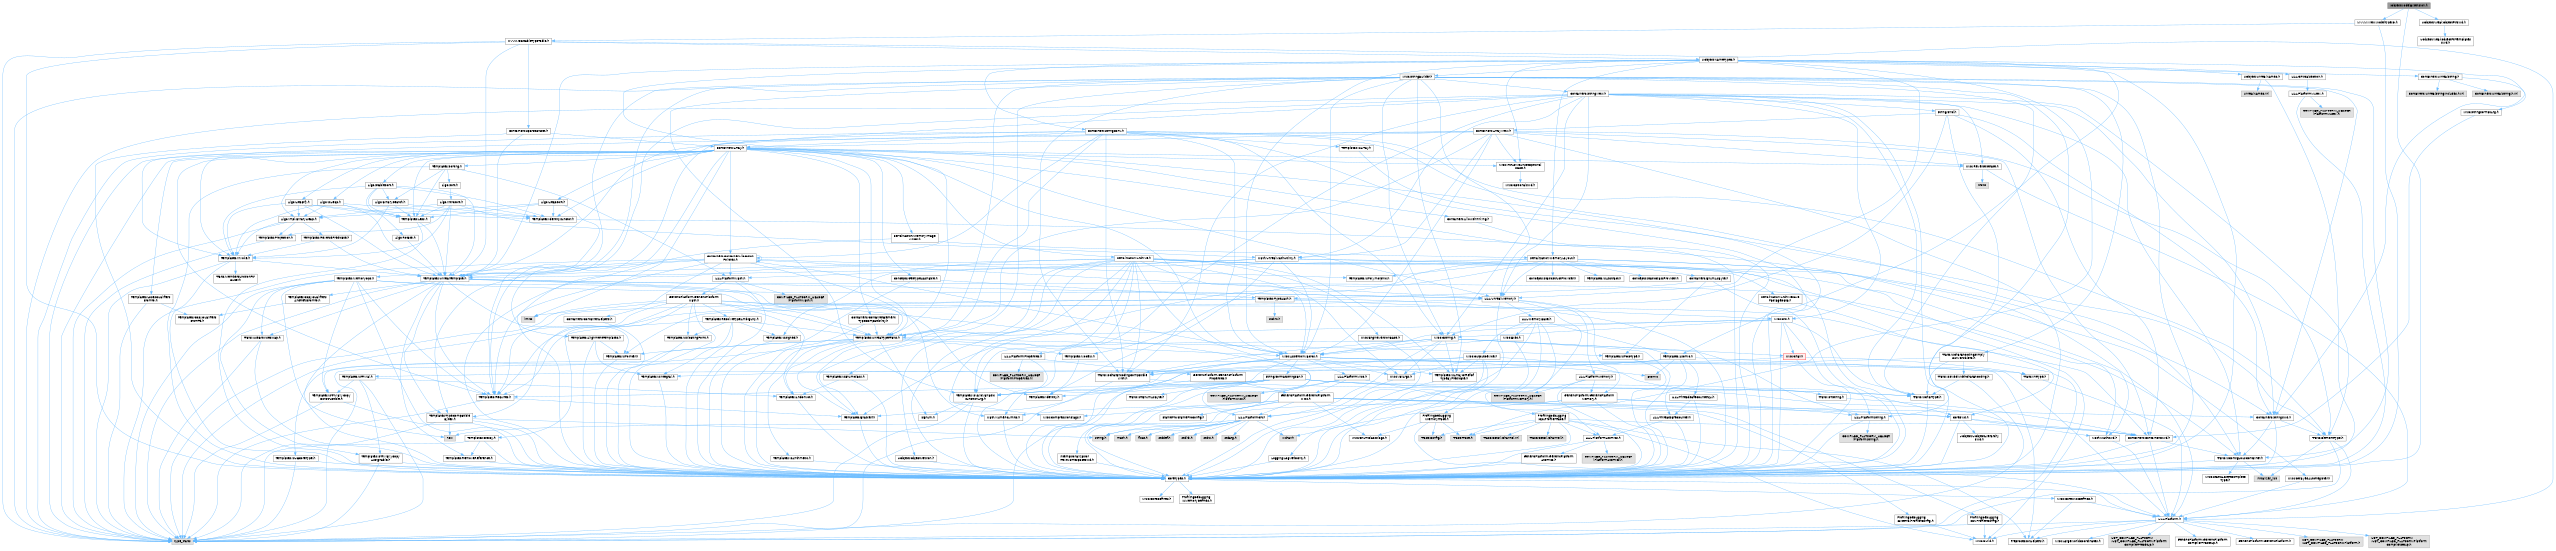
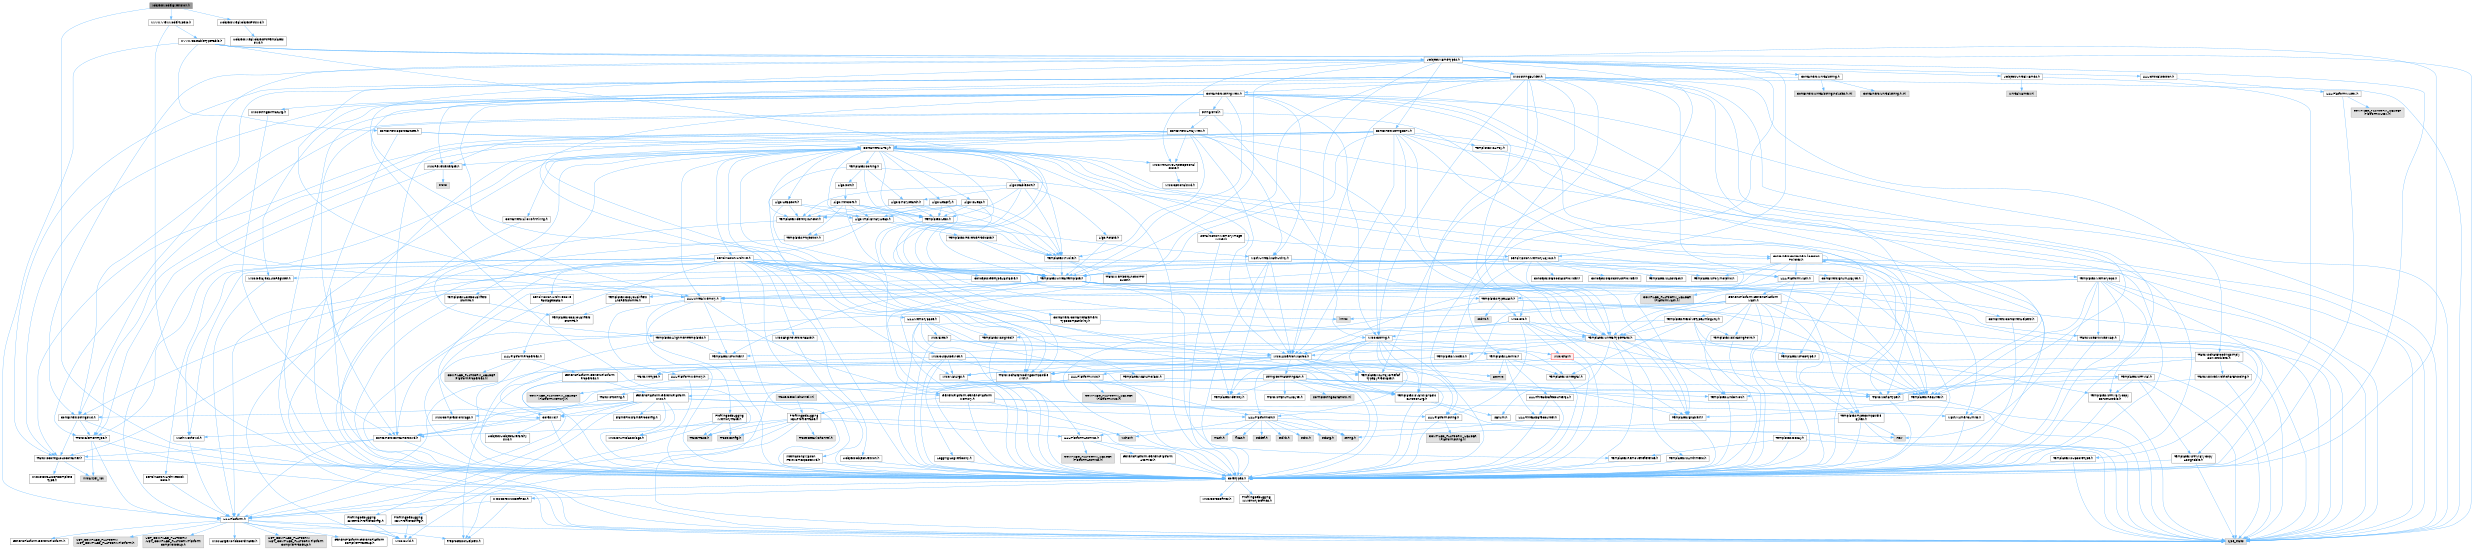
(2008, 103) -> (680, 98)
none -> (1332, 397)
(1526, 428) -> (800, 406)
none -> (165, 479)
